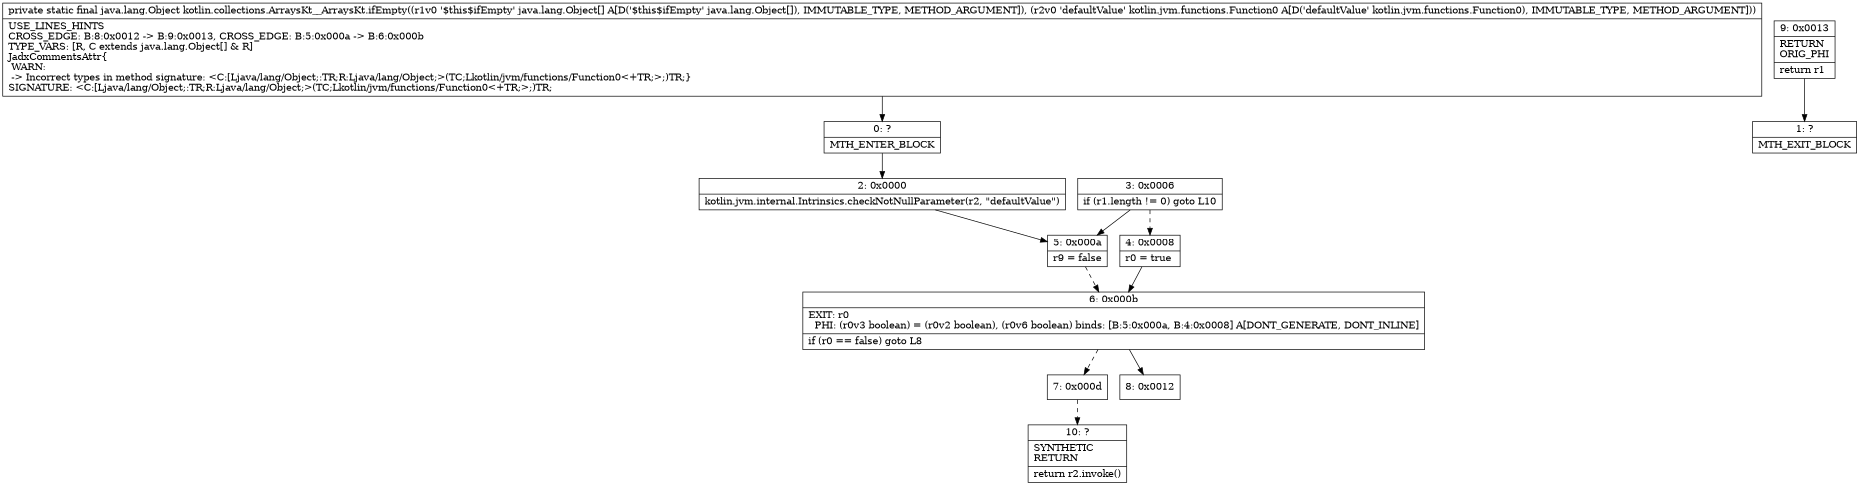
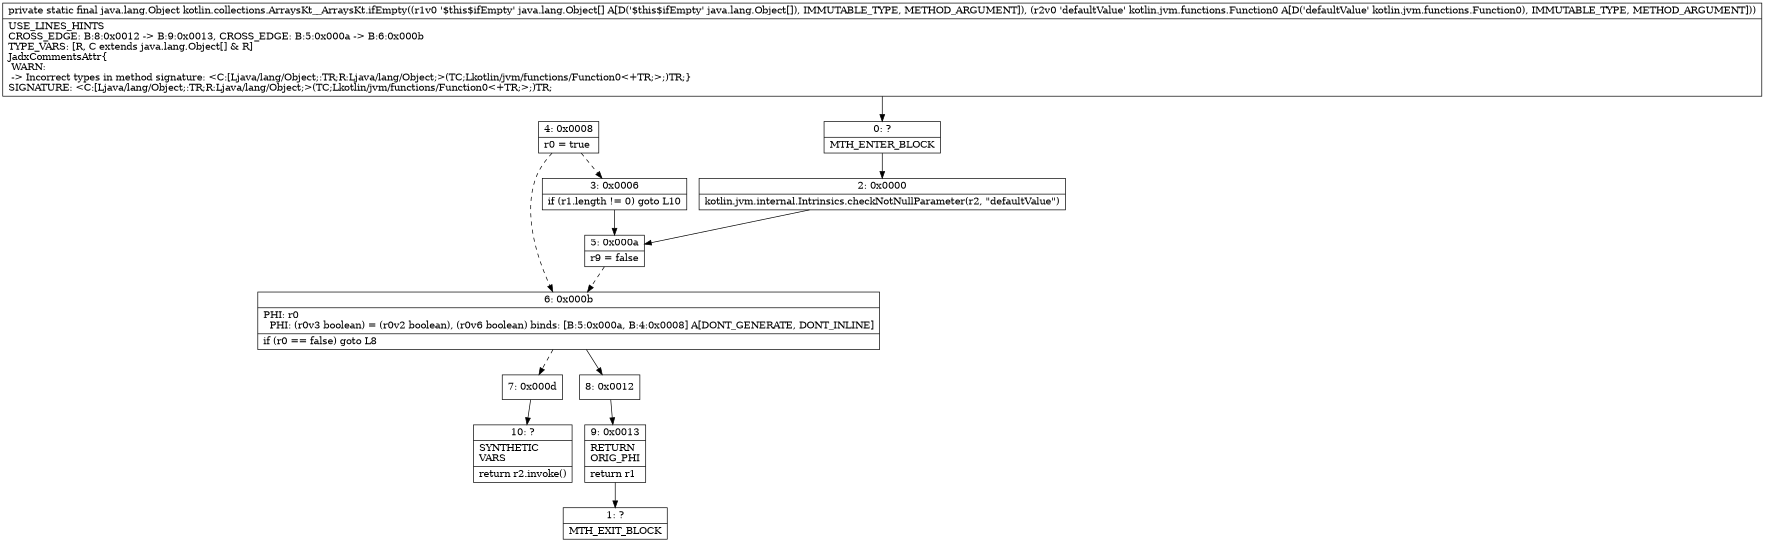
(1150, 219) -> (589, 163)
(1137, 276) -> (531, 218)
(830, 315) -> (283, 315)
none -> (612, 409)
(1077, 409) -> (529, 409)
(1056, 458) -> (493, 458)
